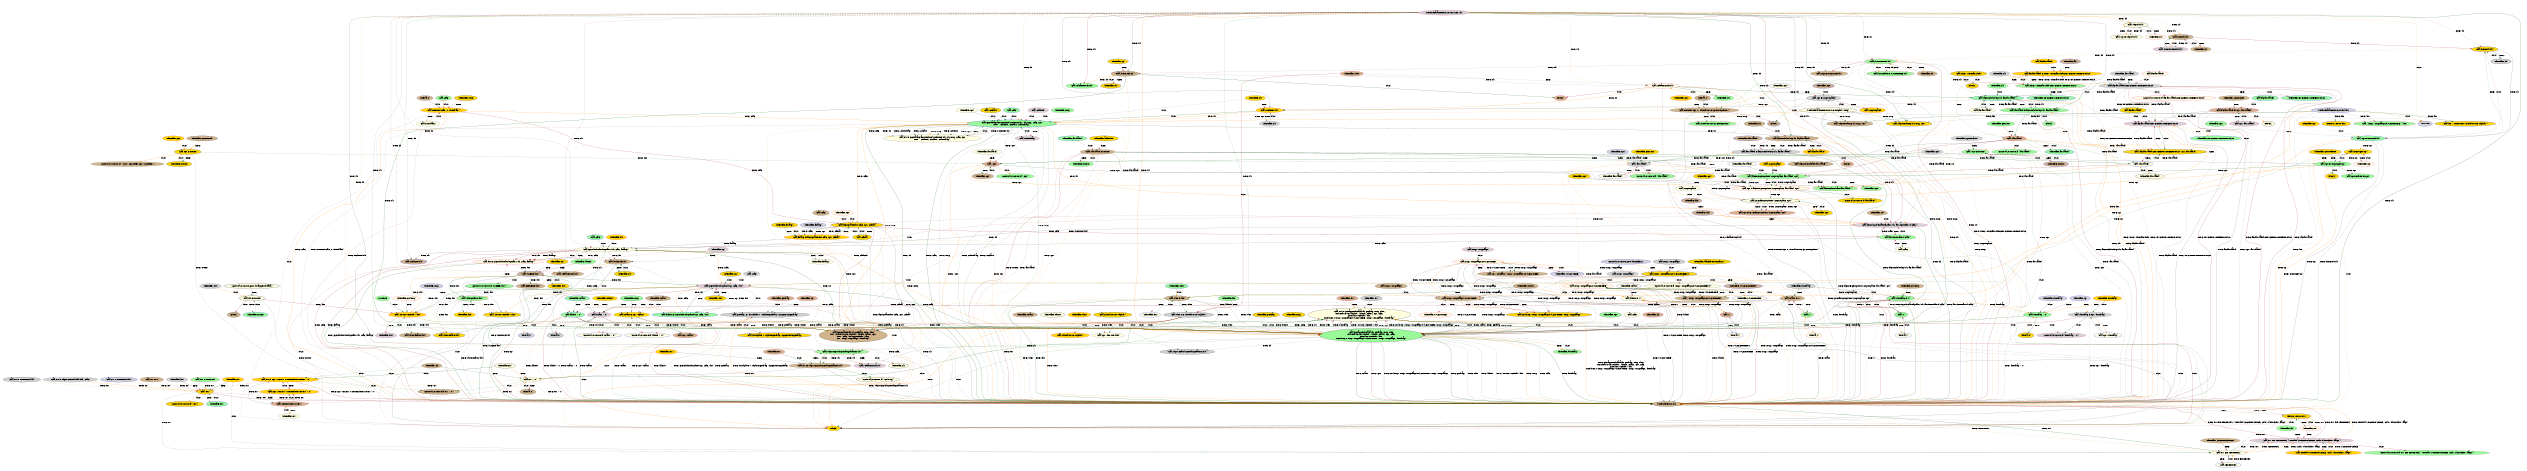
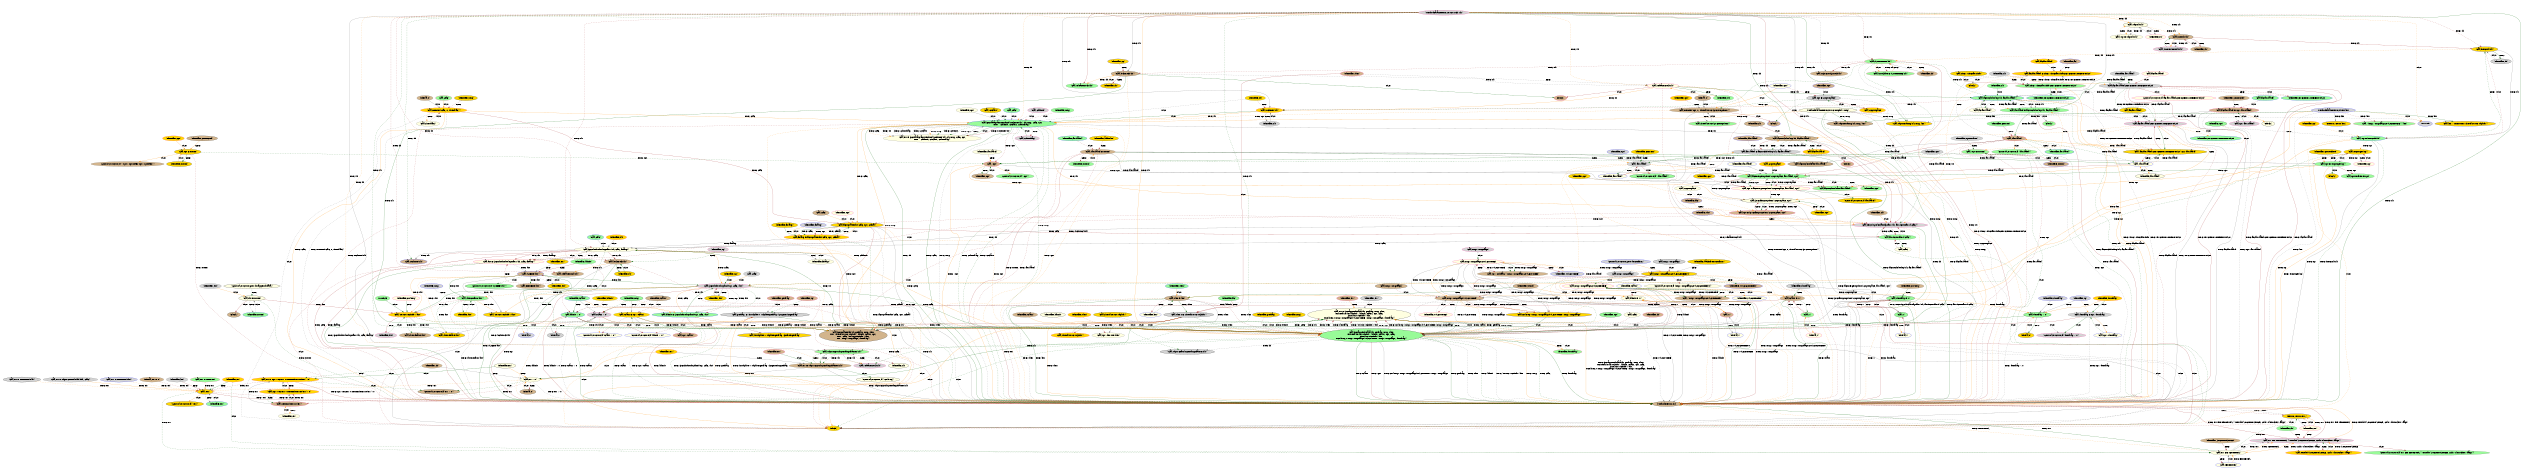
(862, 237) -> none
(774, 335) -> (774, 335)
(152, 380) -> (152, 380)
